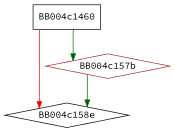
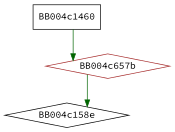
(39, 65) -> none
(108, 66) -> (108, 66)
